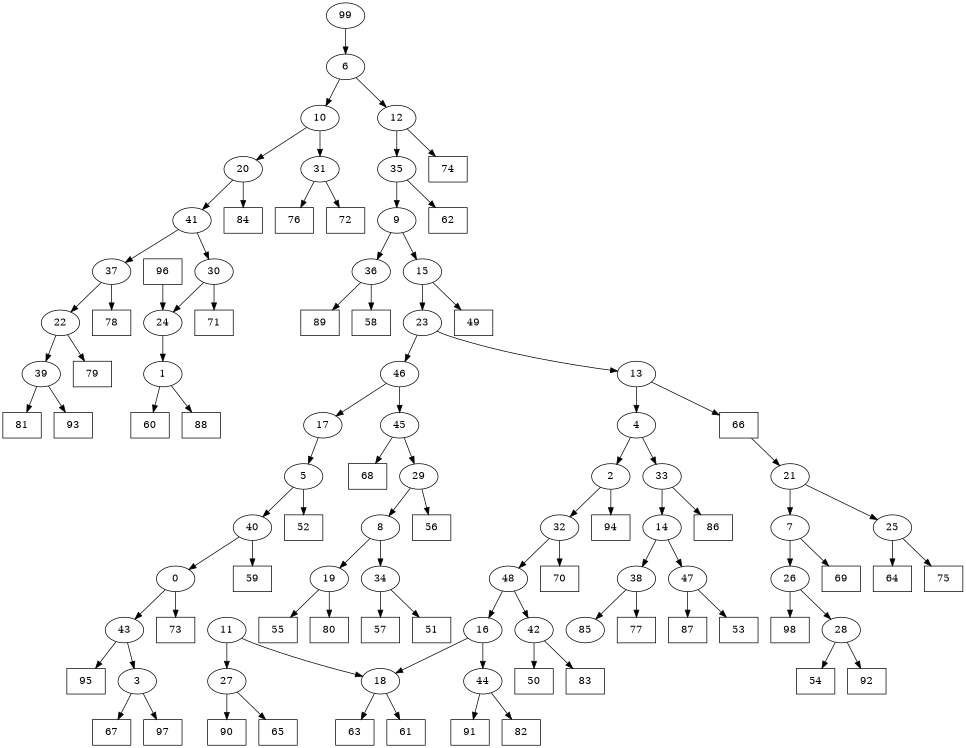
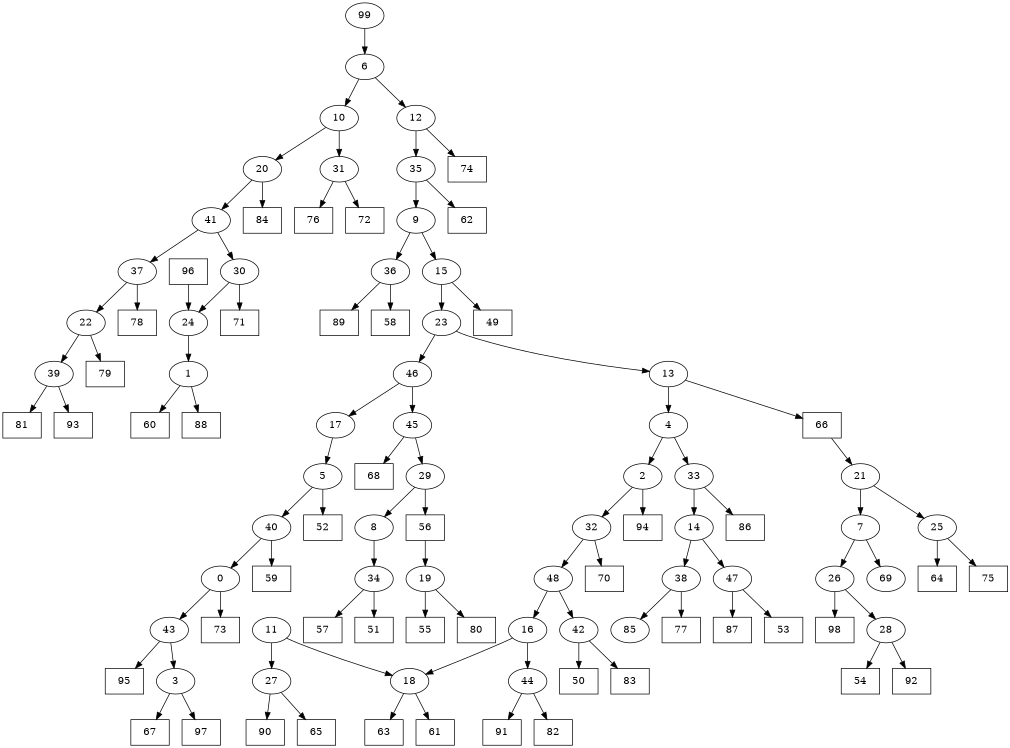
(357, 551) -> (425, 550)
(841, 579) -> (886, 579)
